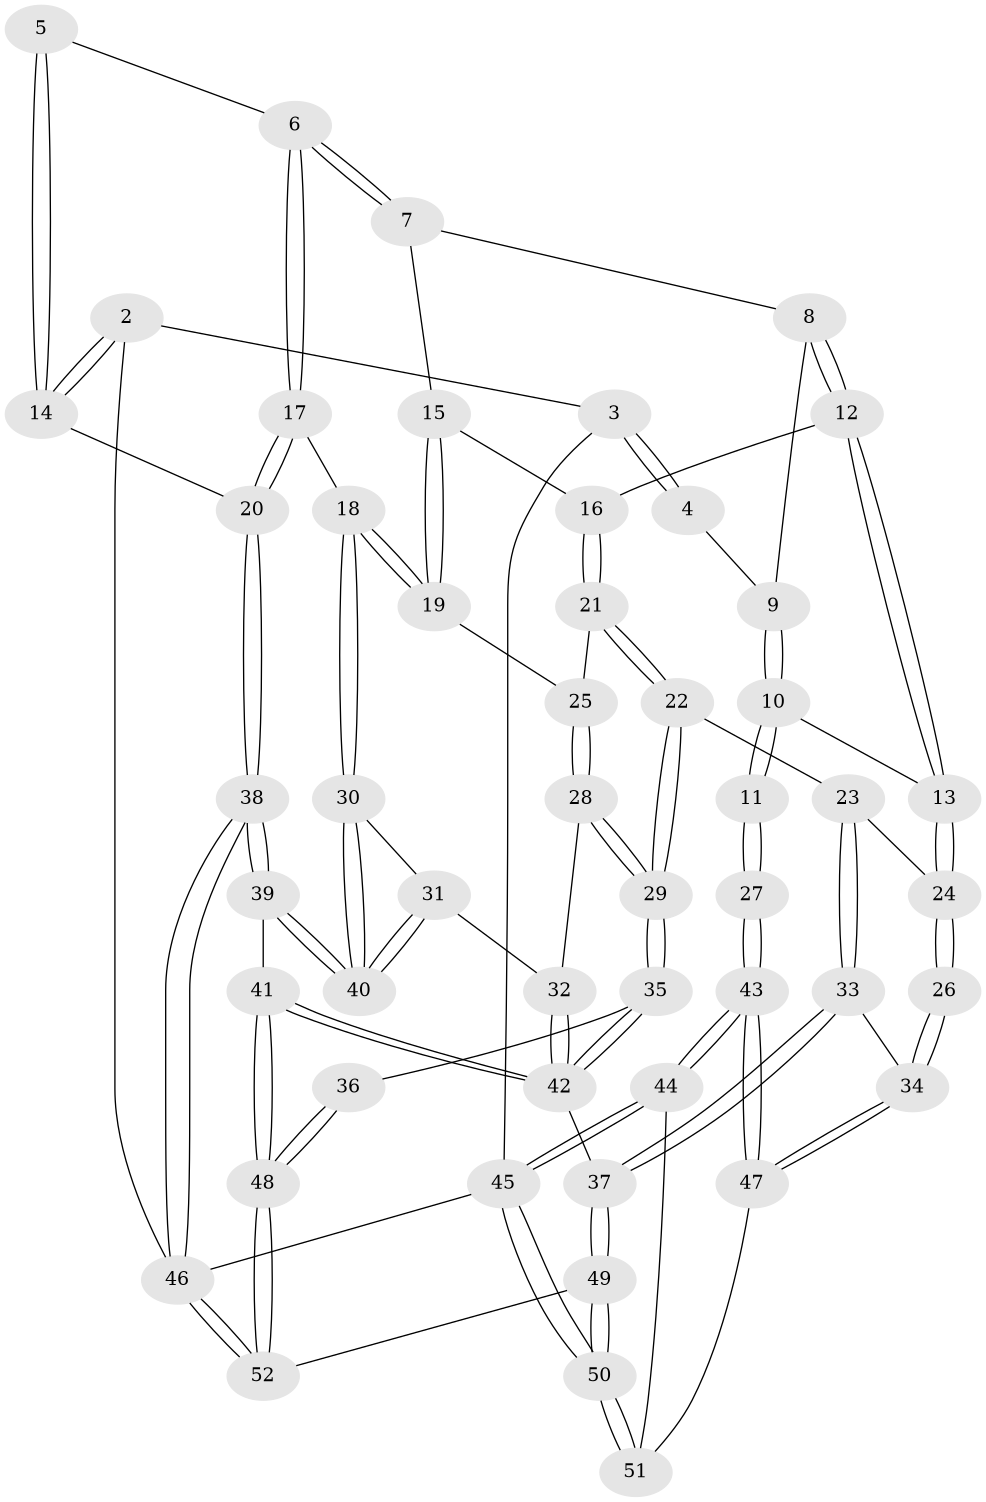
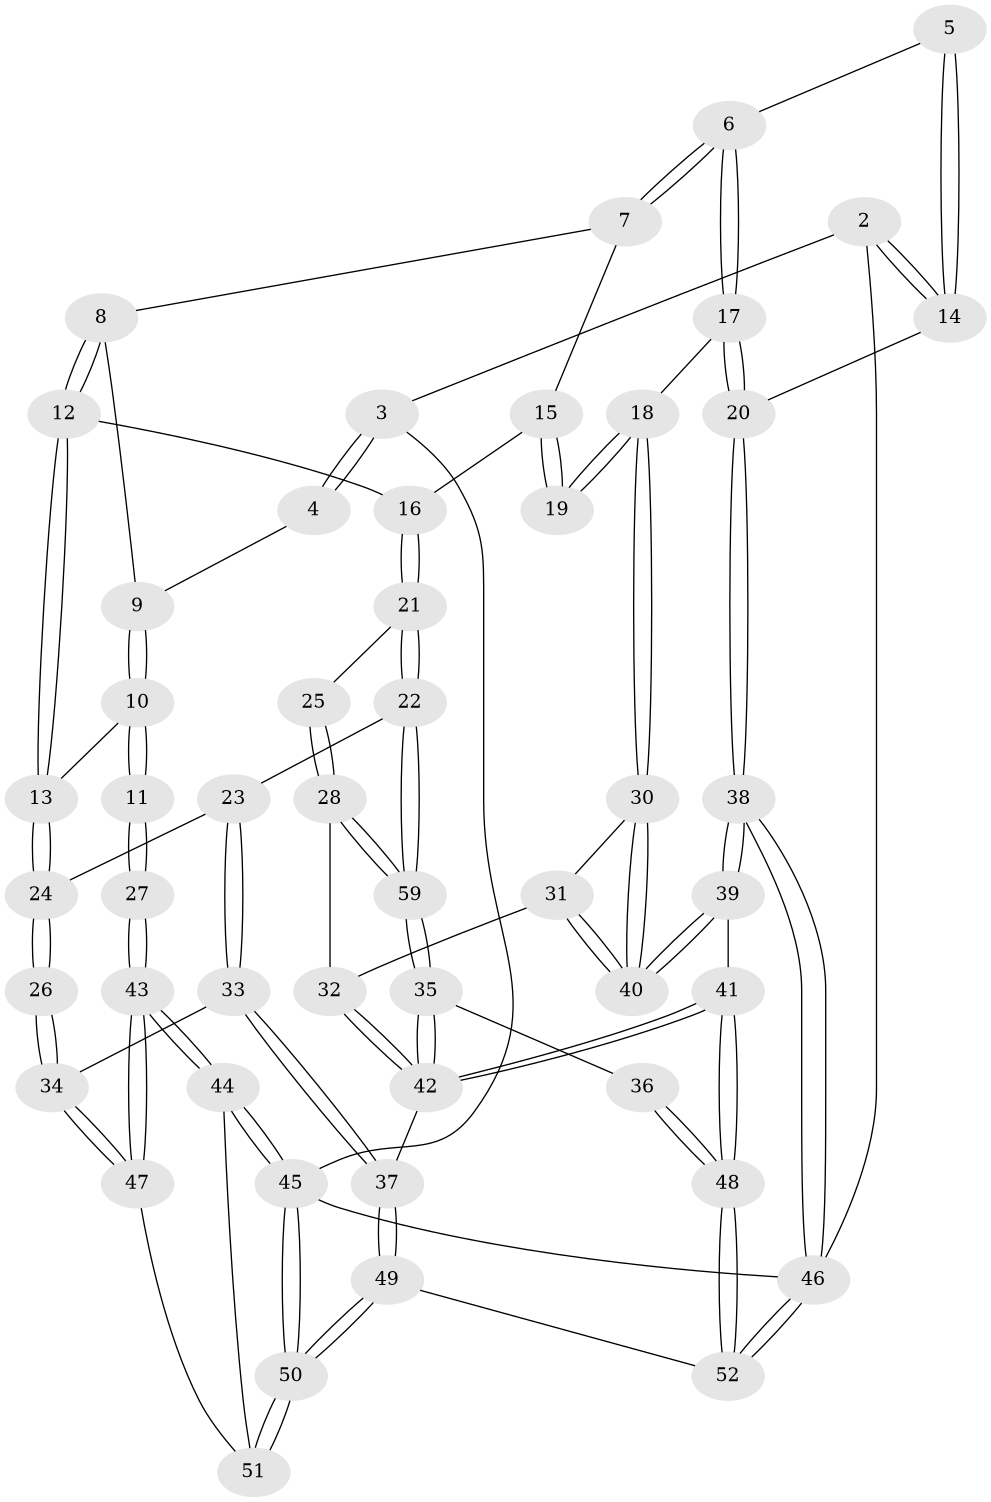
(498, 649) -> none
(656, 895) -> (410, 895)
